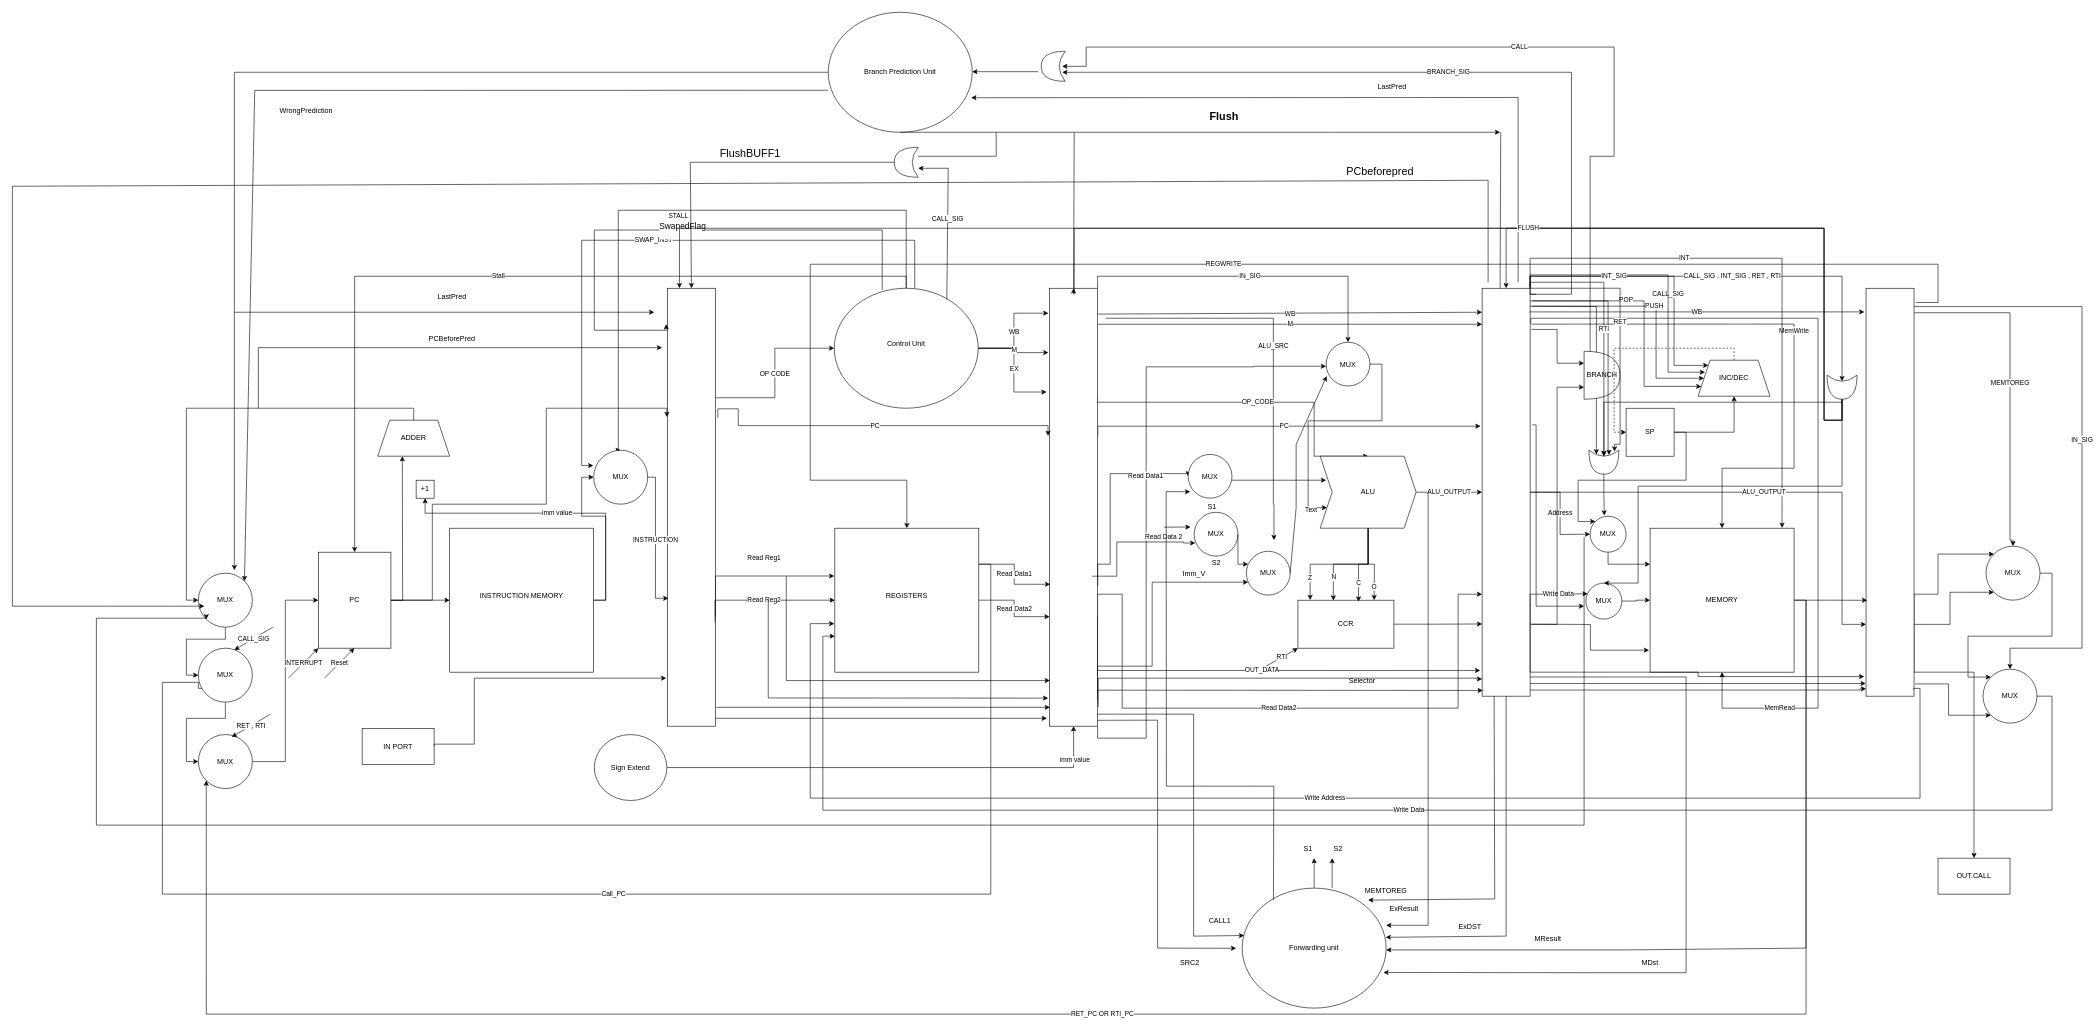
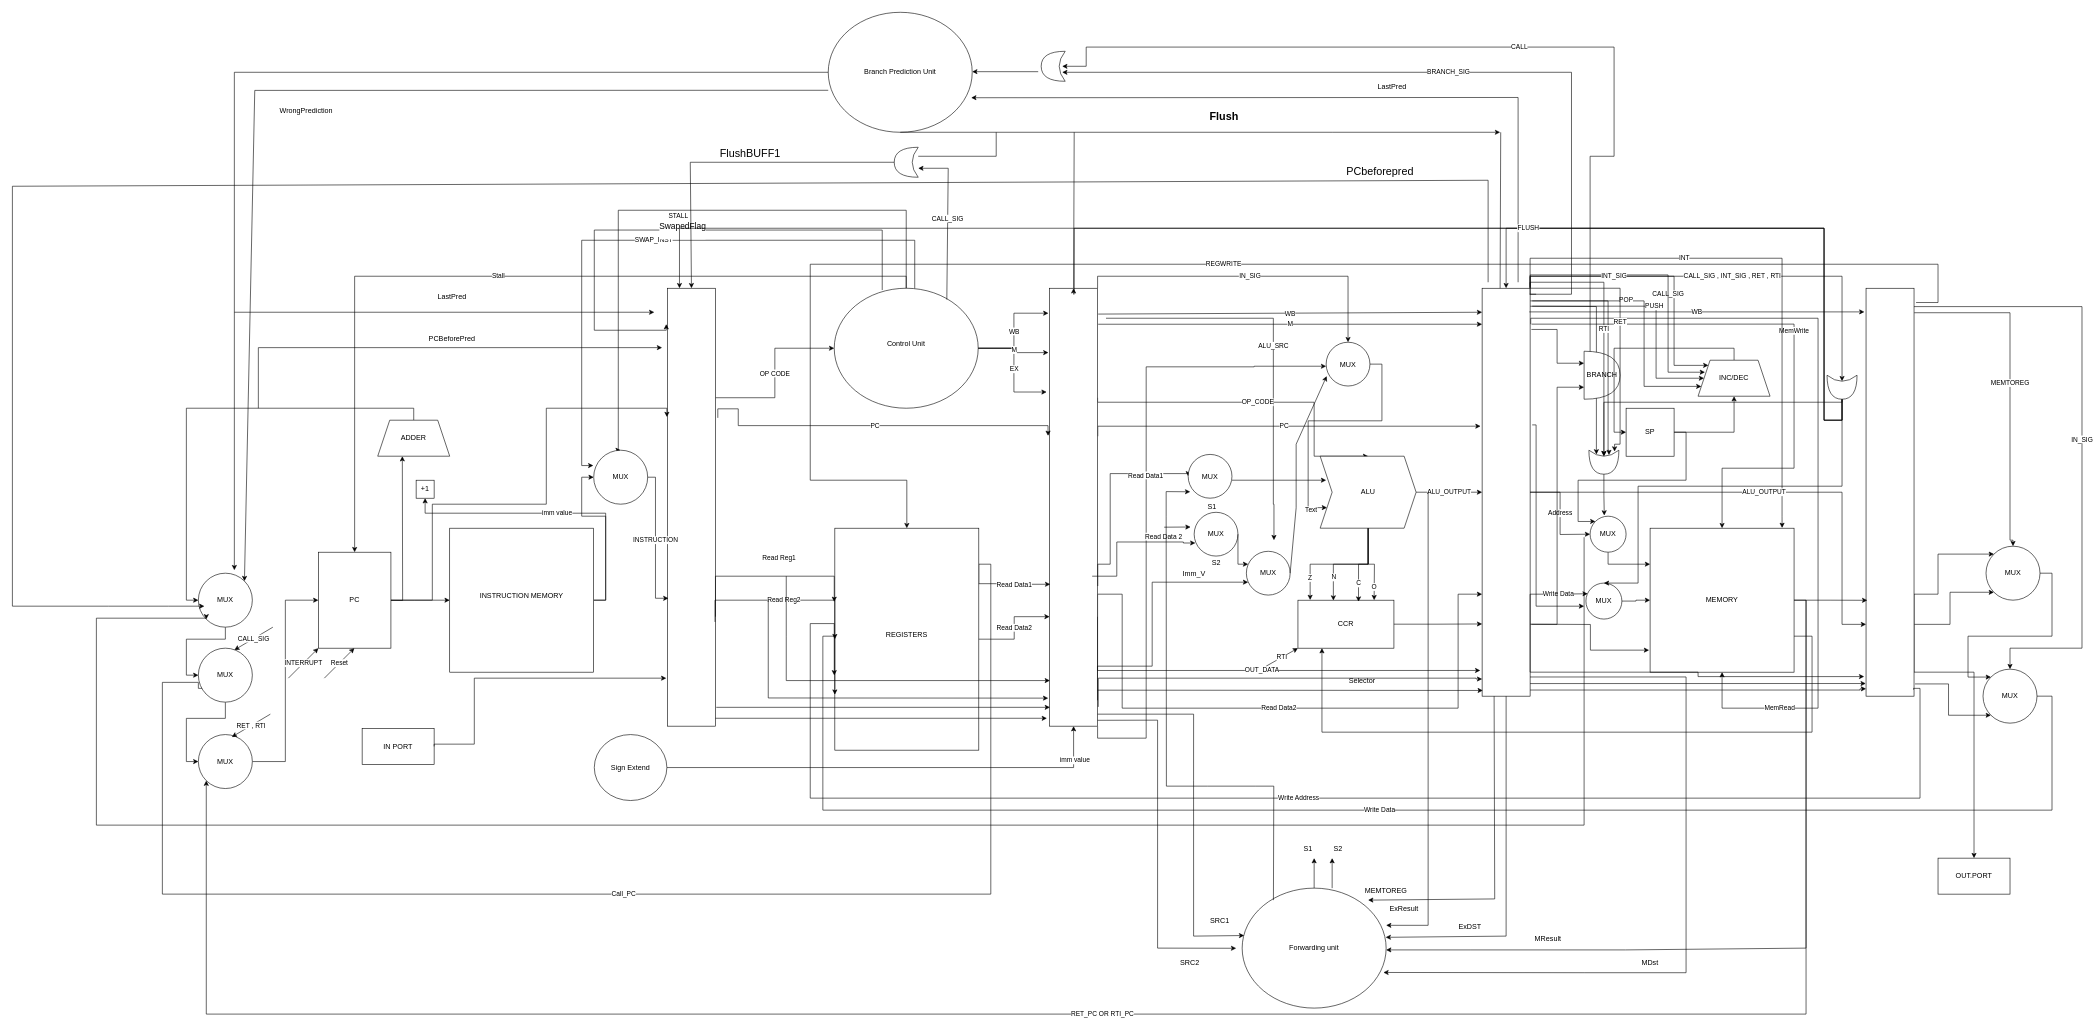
(1634, 348) -> (1634, 348)
(907, 600) -> (907, 639)
none -> (1811, 636)
(1974, 876) -> (1974, 876)
(1220, 921) -> (1220, 921)
